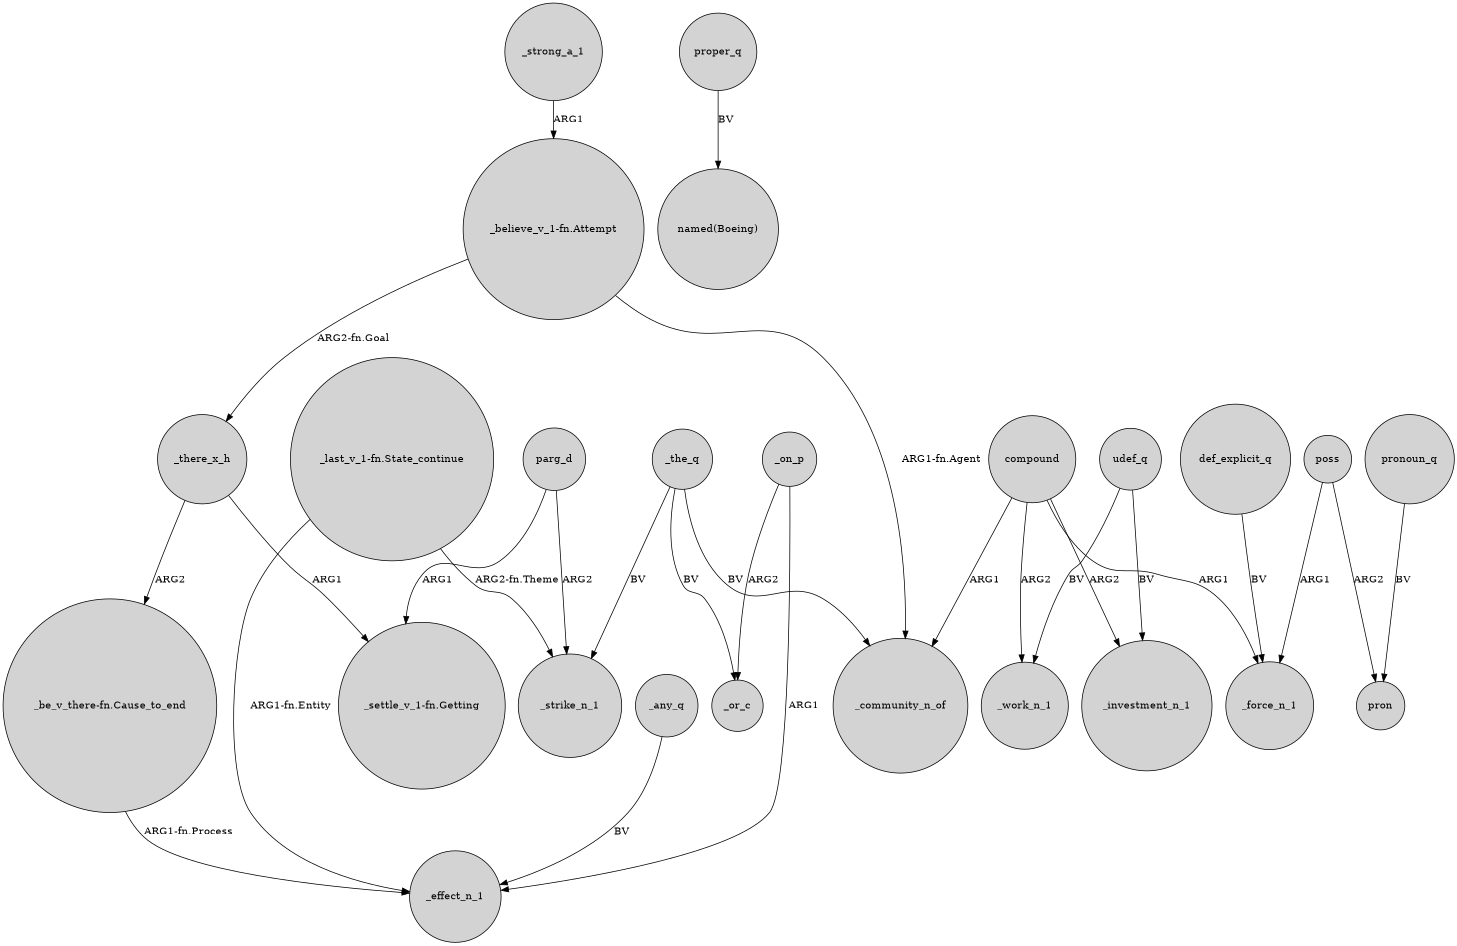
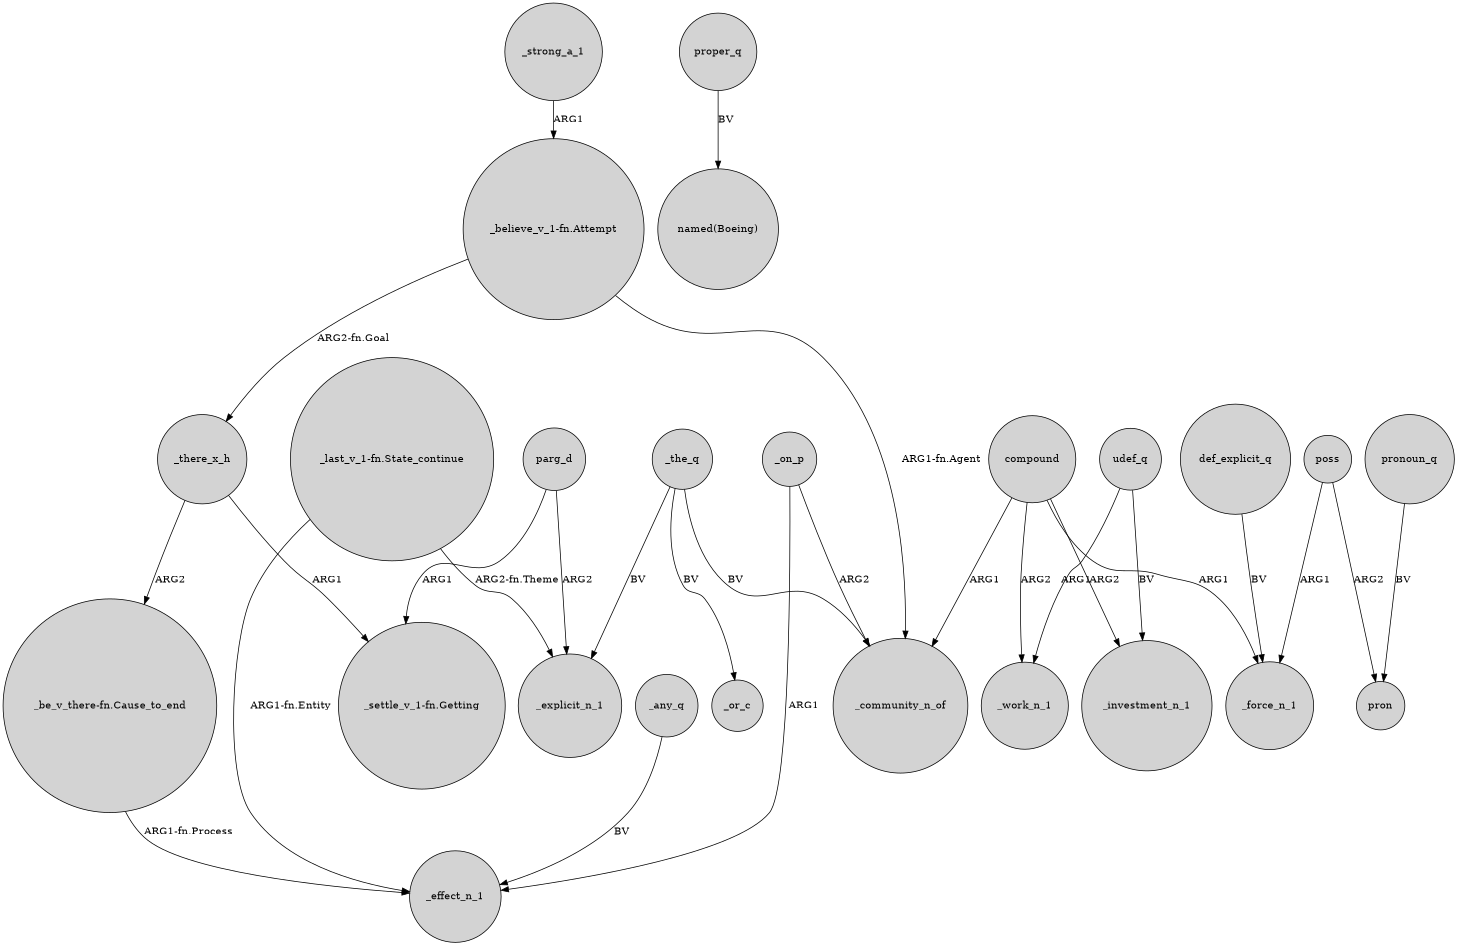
(748, 576) -> (830, 563)
(1077, 580) -> (1077, 580)
(570, 706) -> (570, 706)
